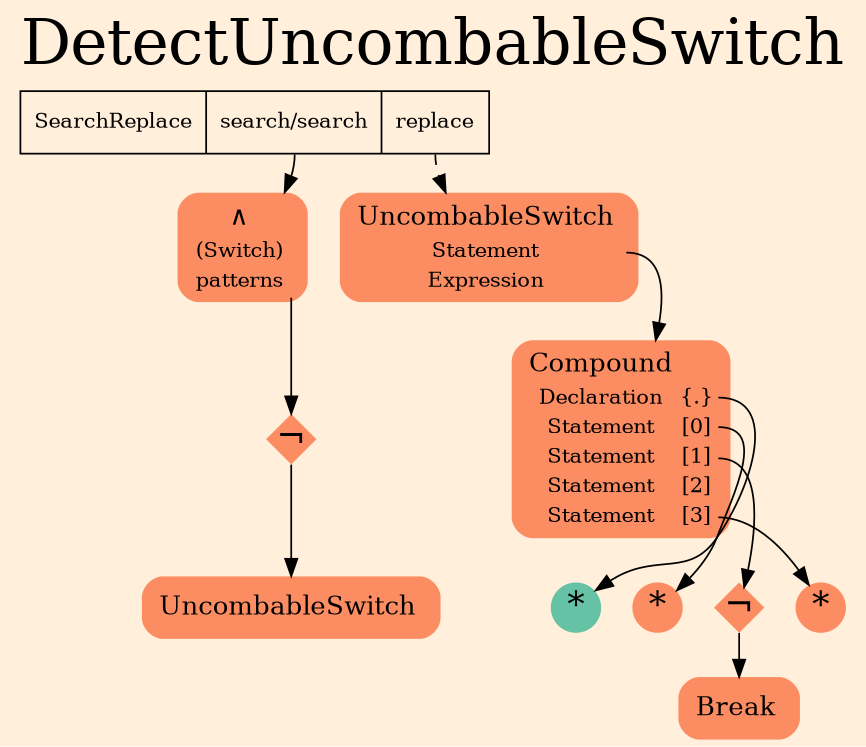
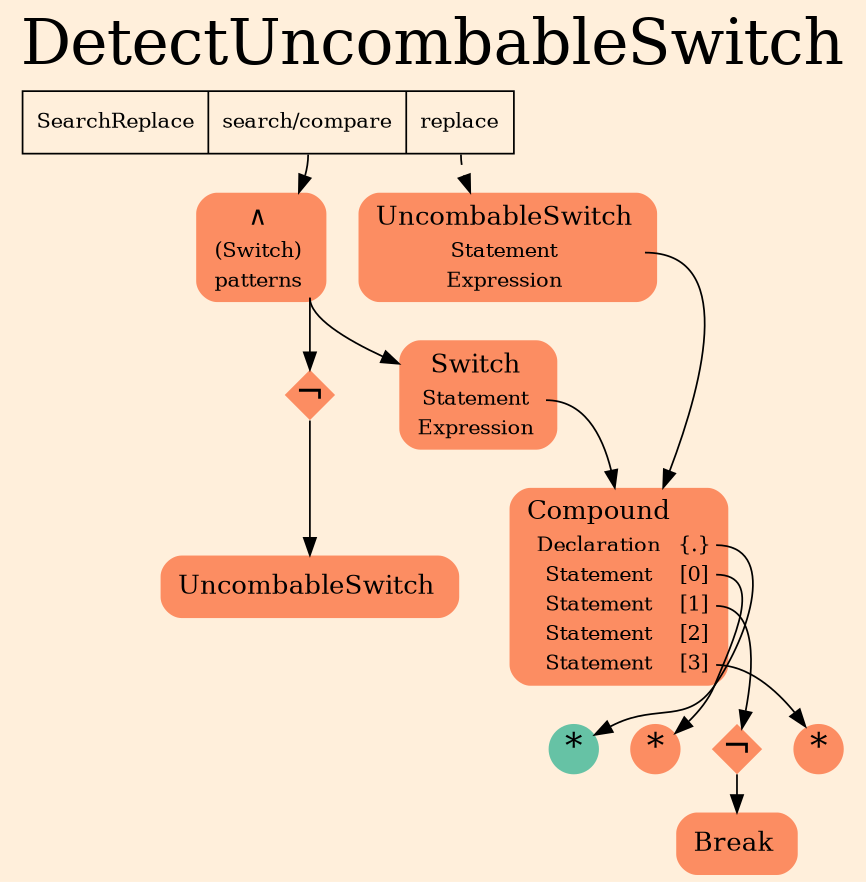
(294, 122) -> (307, 122)
none -> (478, 395)
